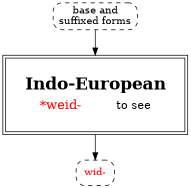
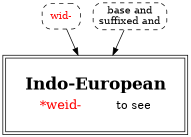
(95, 21) -> (130, 21)
(95, 144) -> (71, 39)
